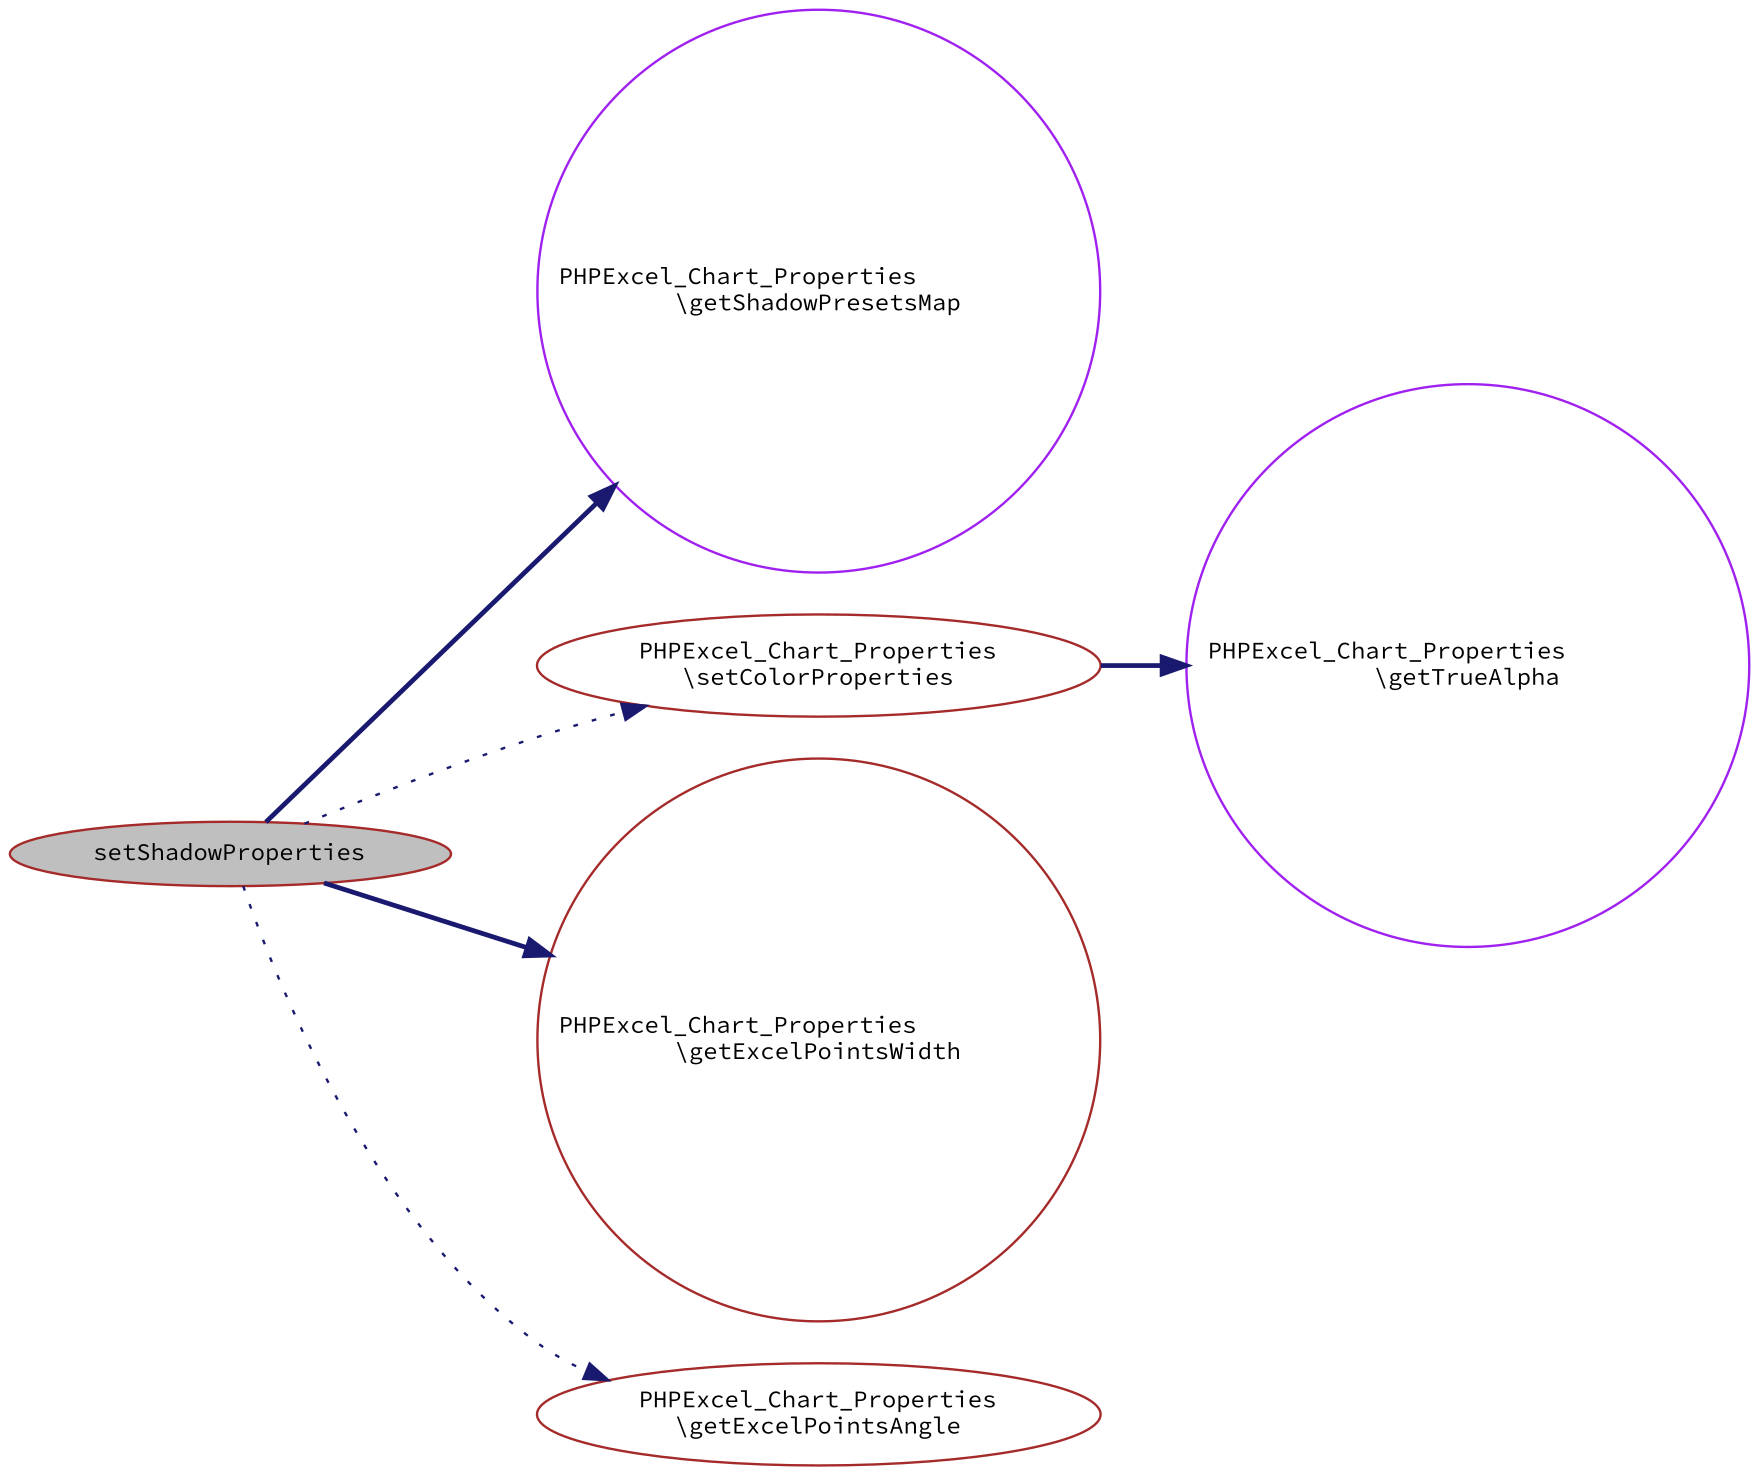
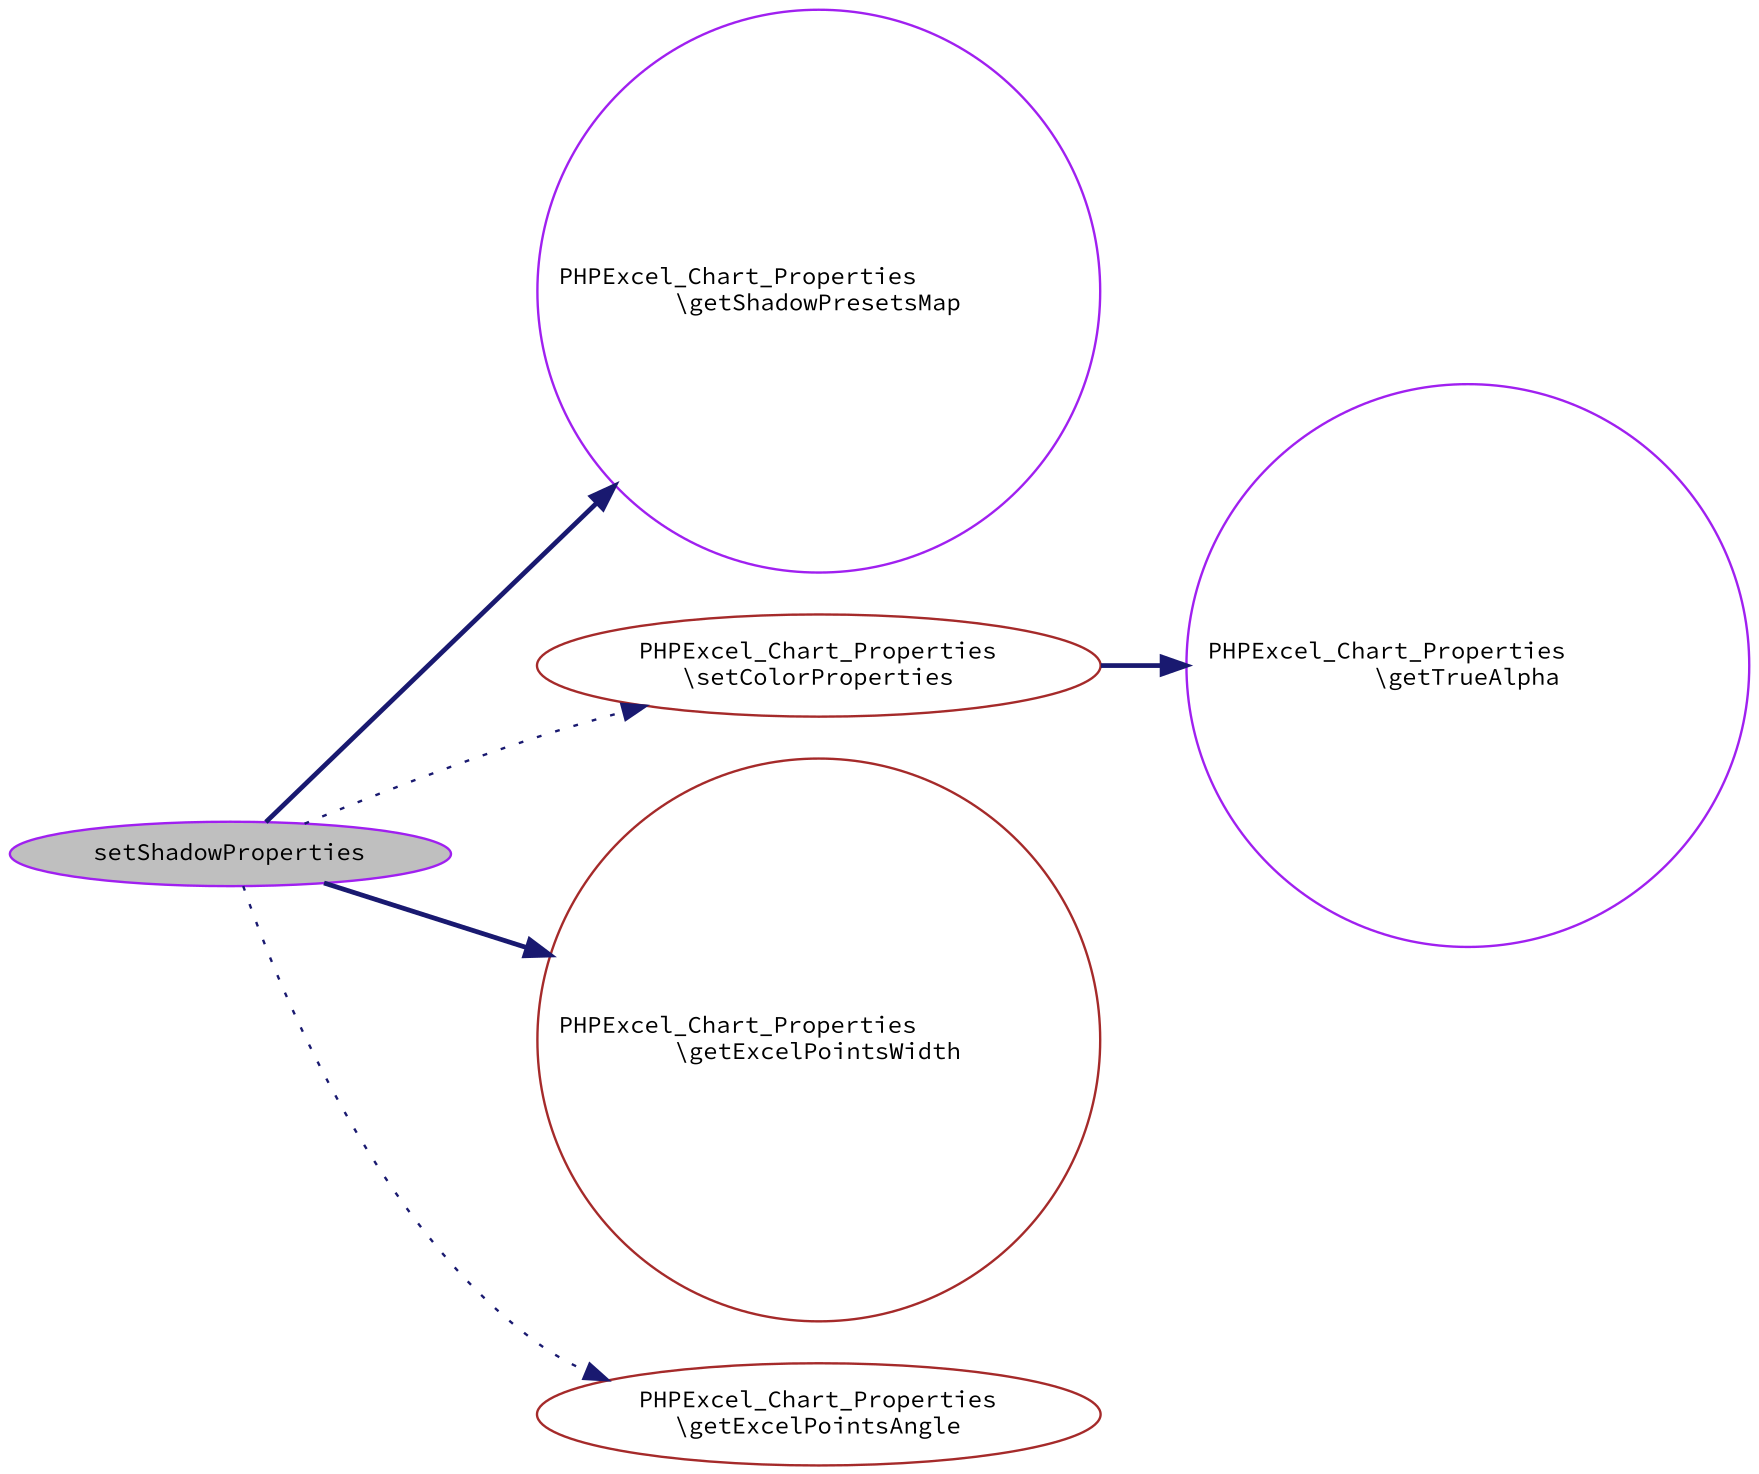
(230, 854) -> (230, 854)
